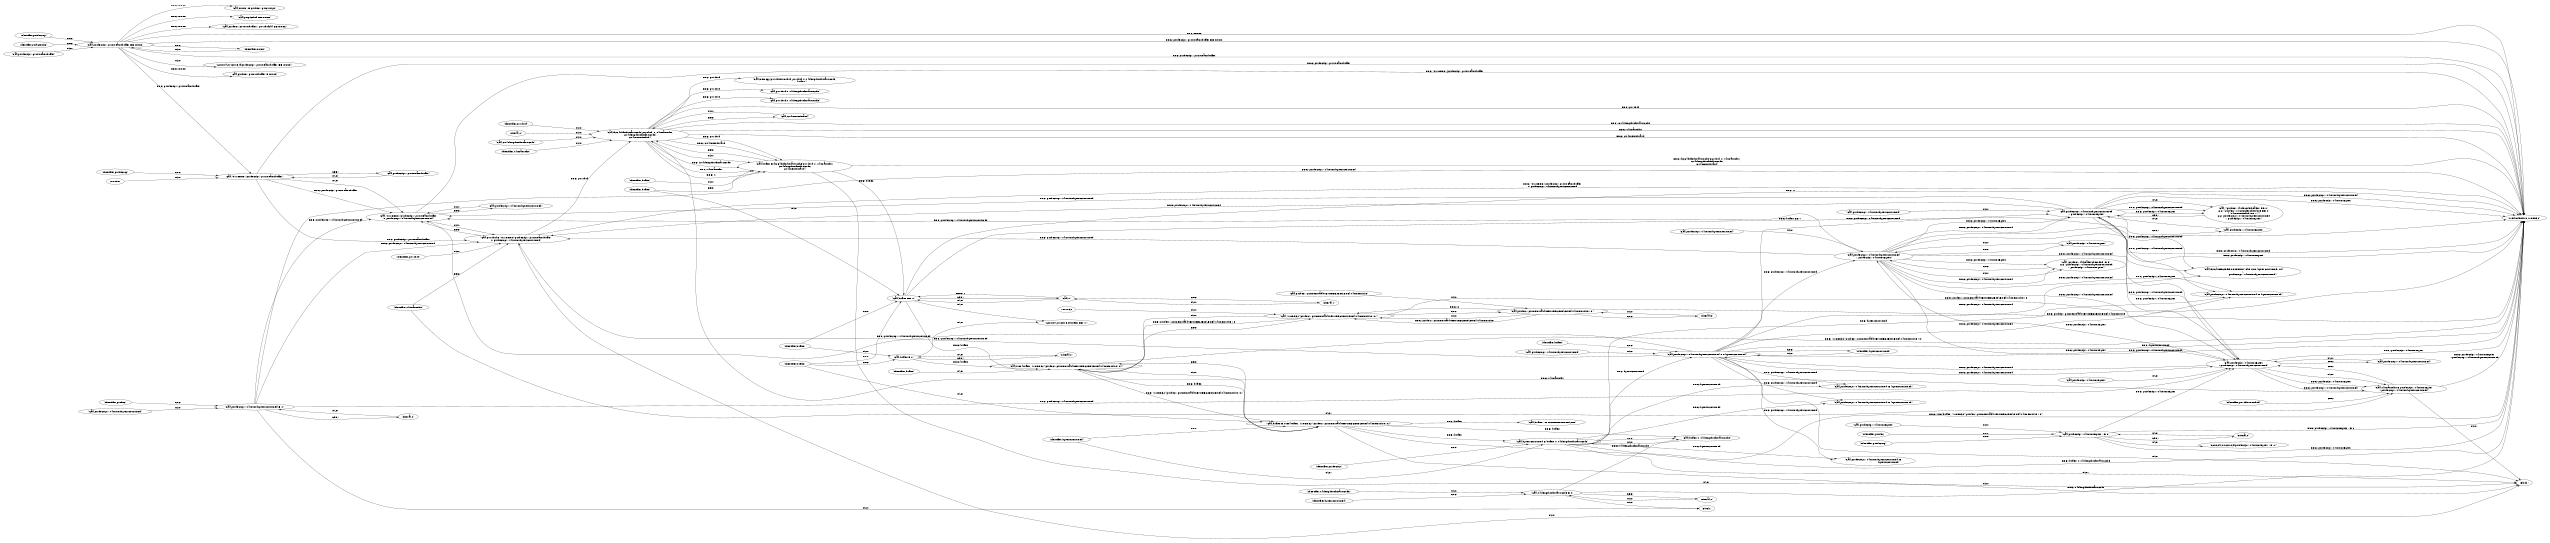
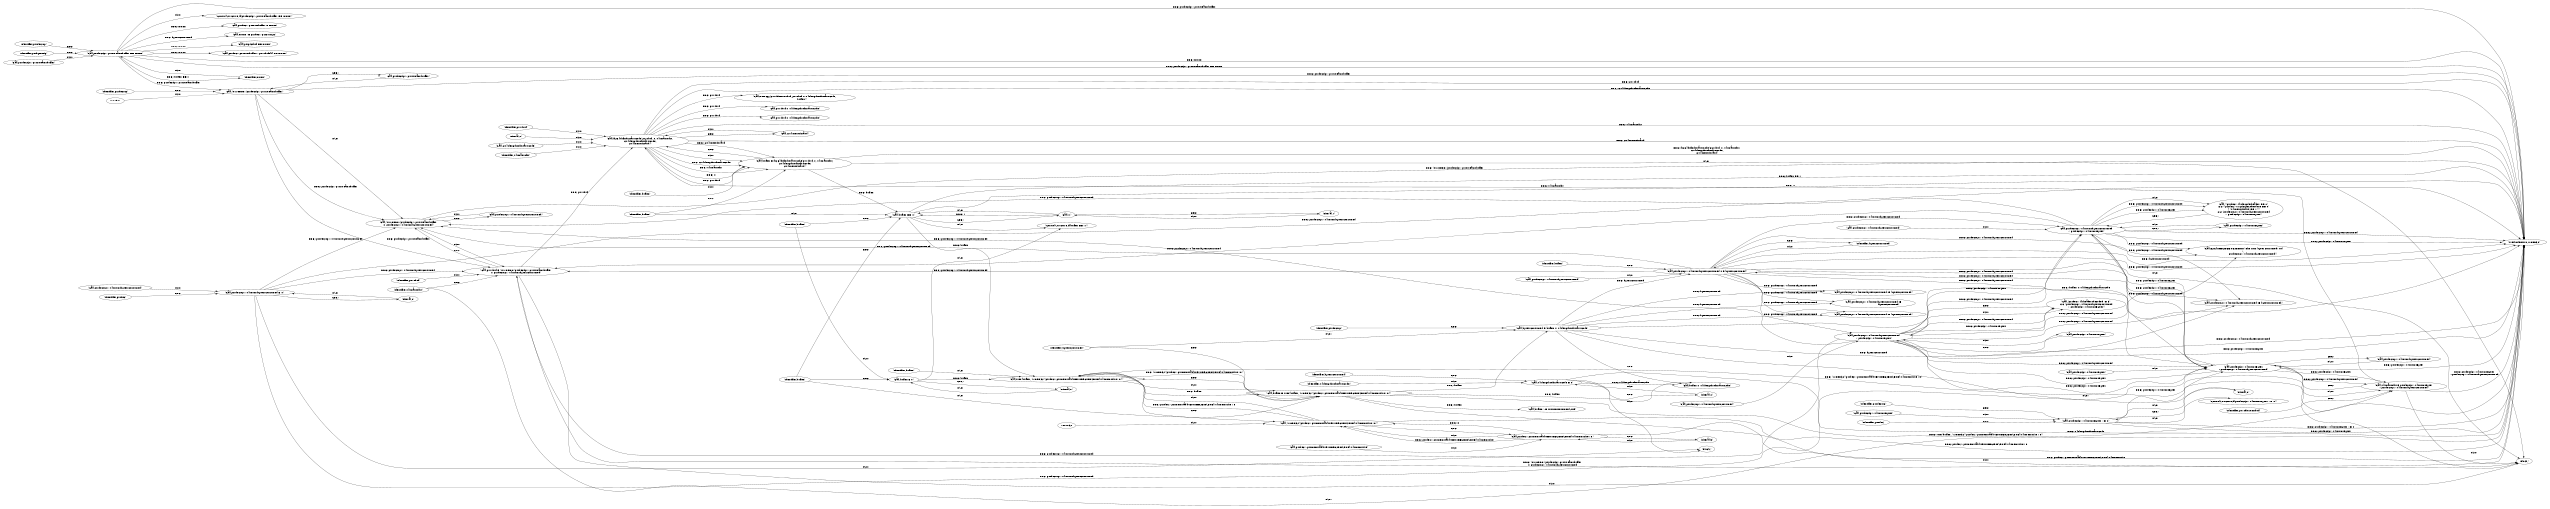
(178, 5) -> (178, 37)
(178, 45) -> (178, 77)
(1640, 444) -> none
